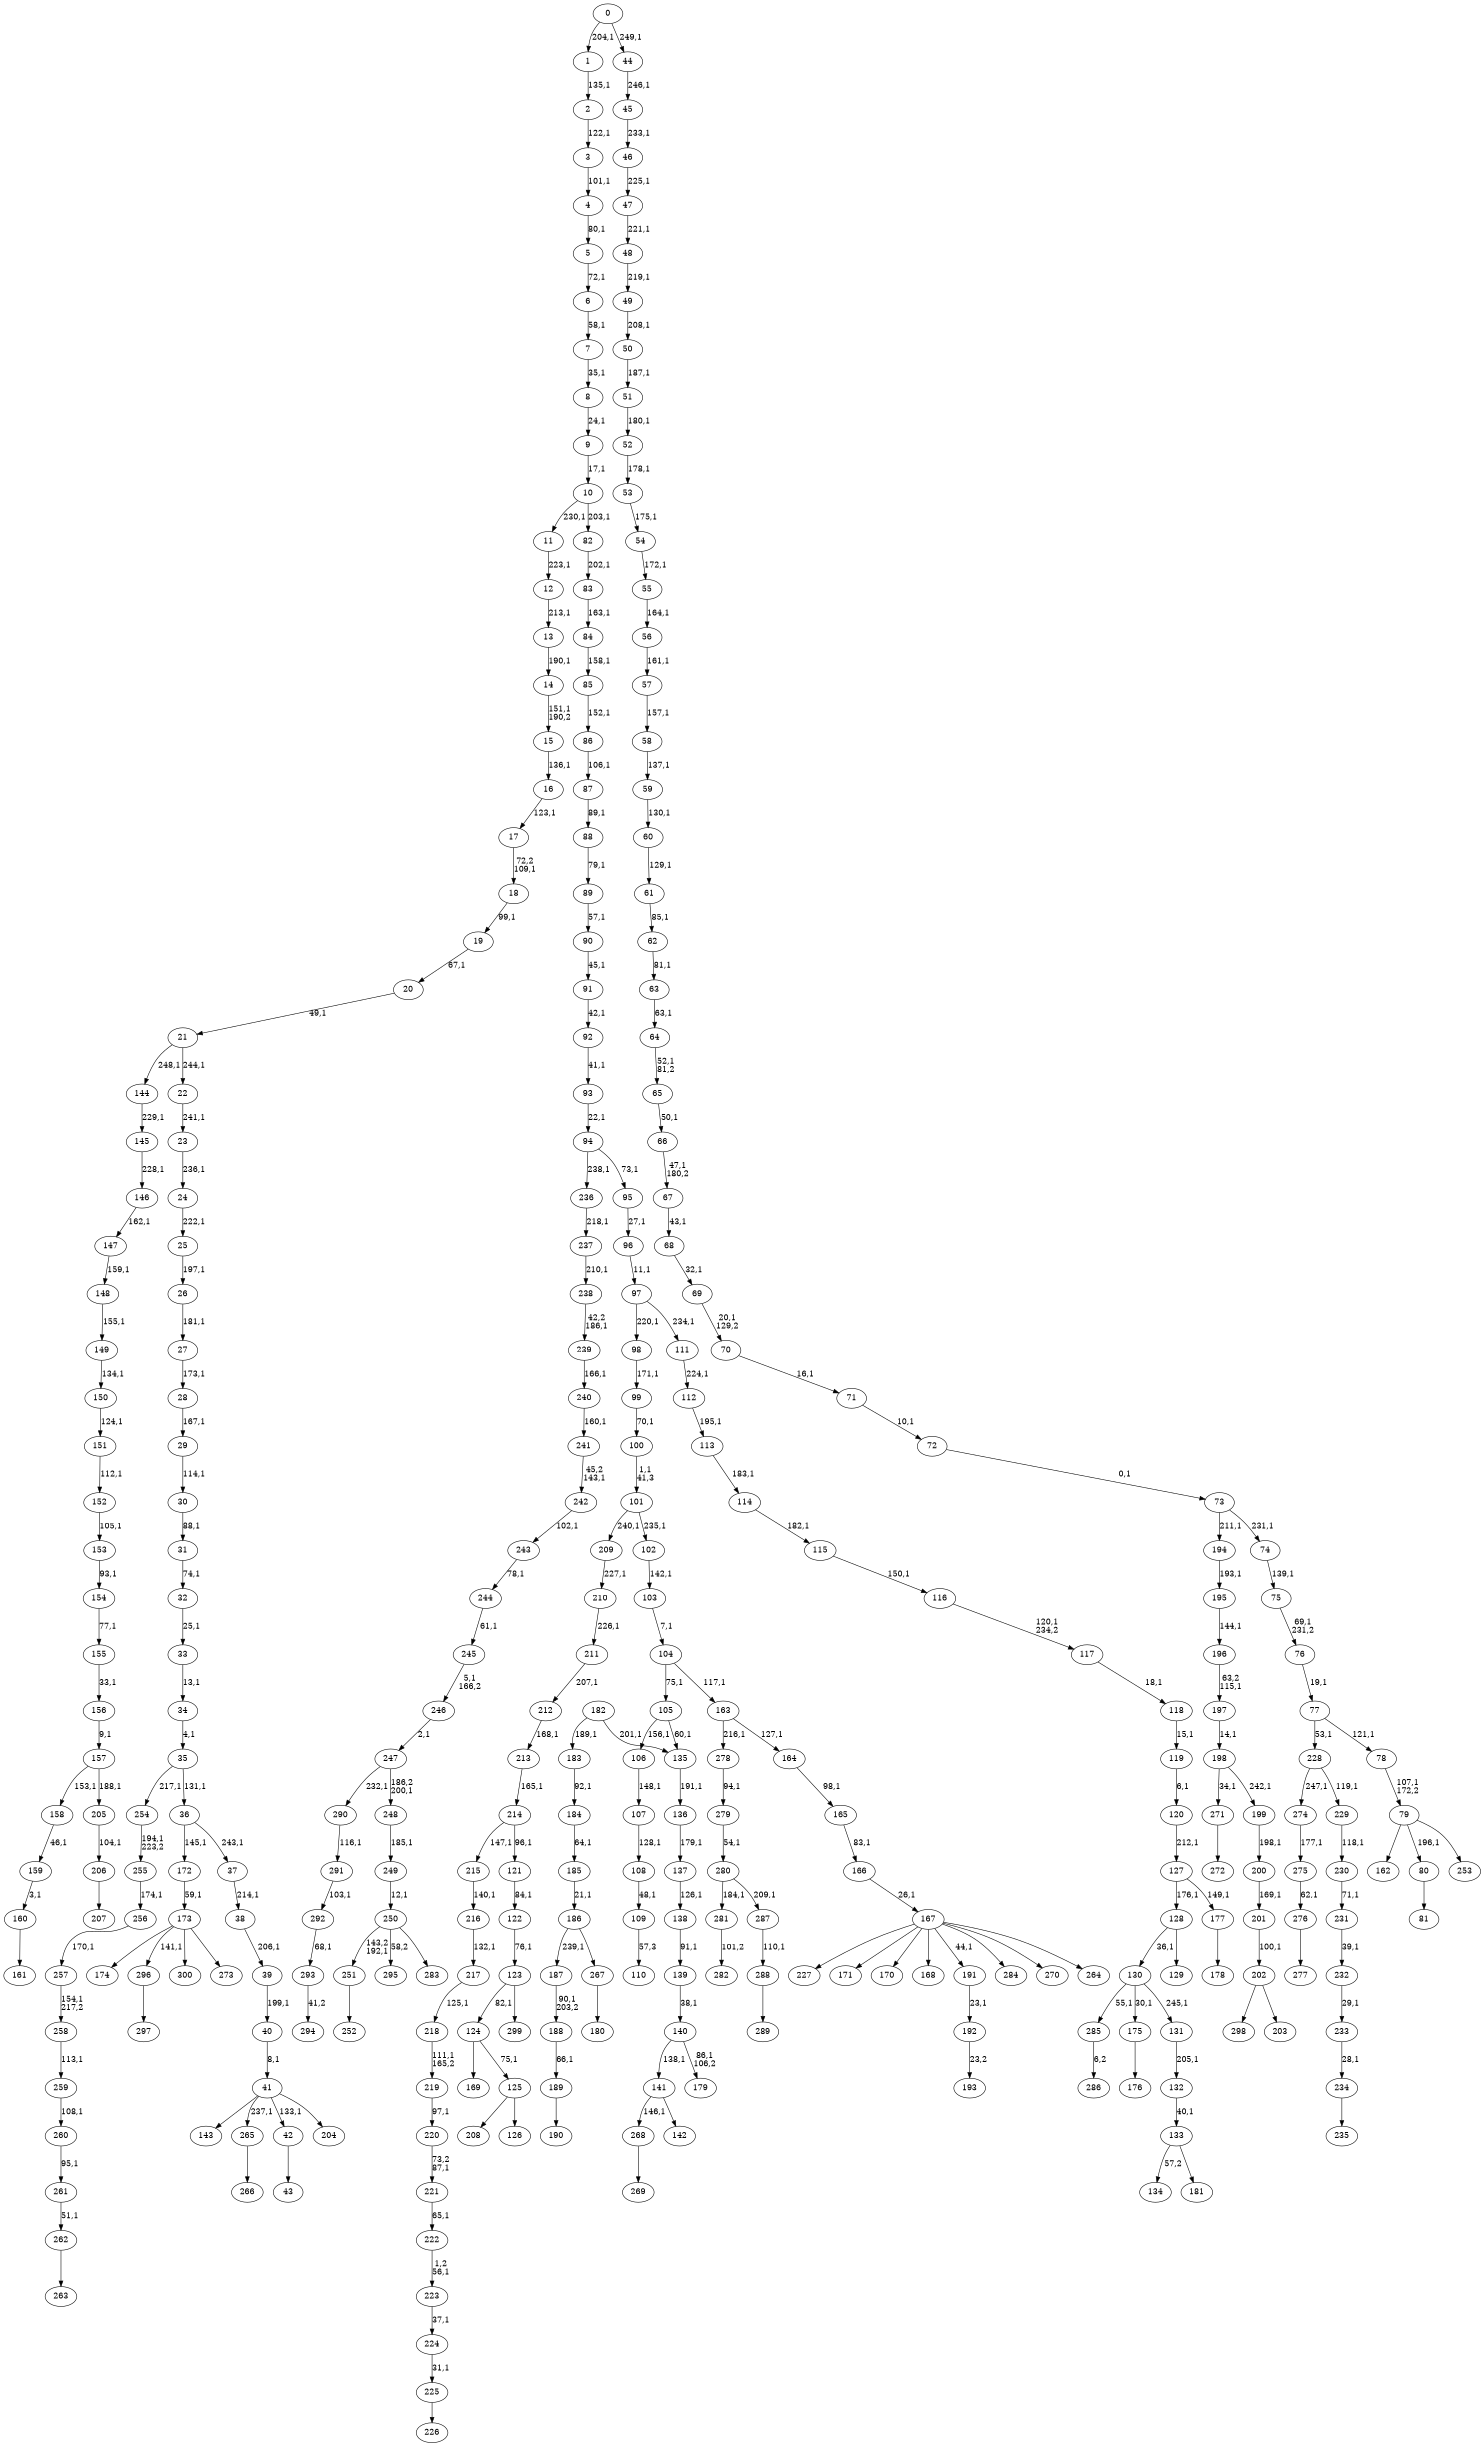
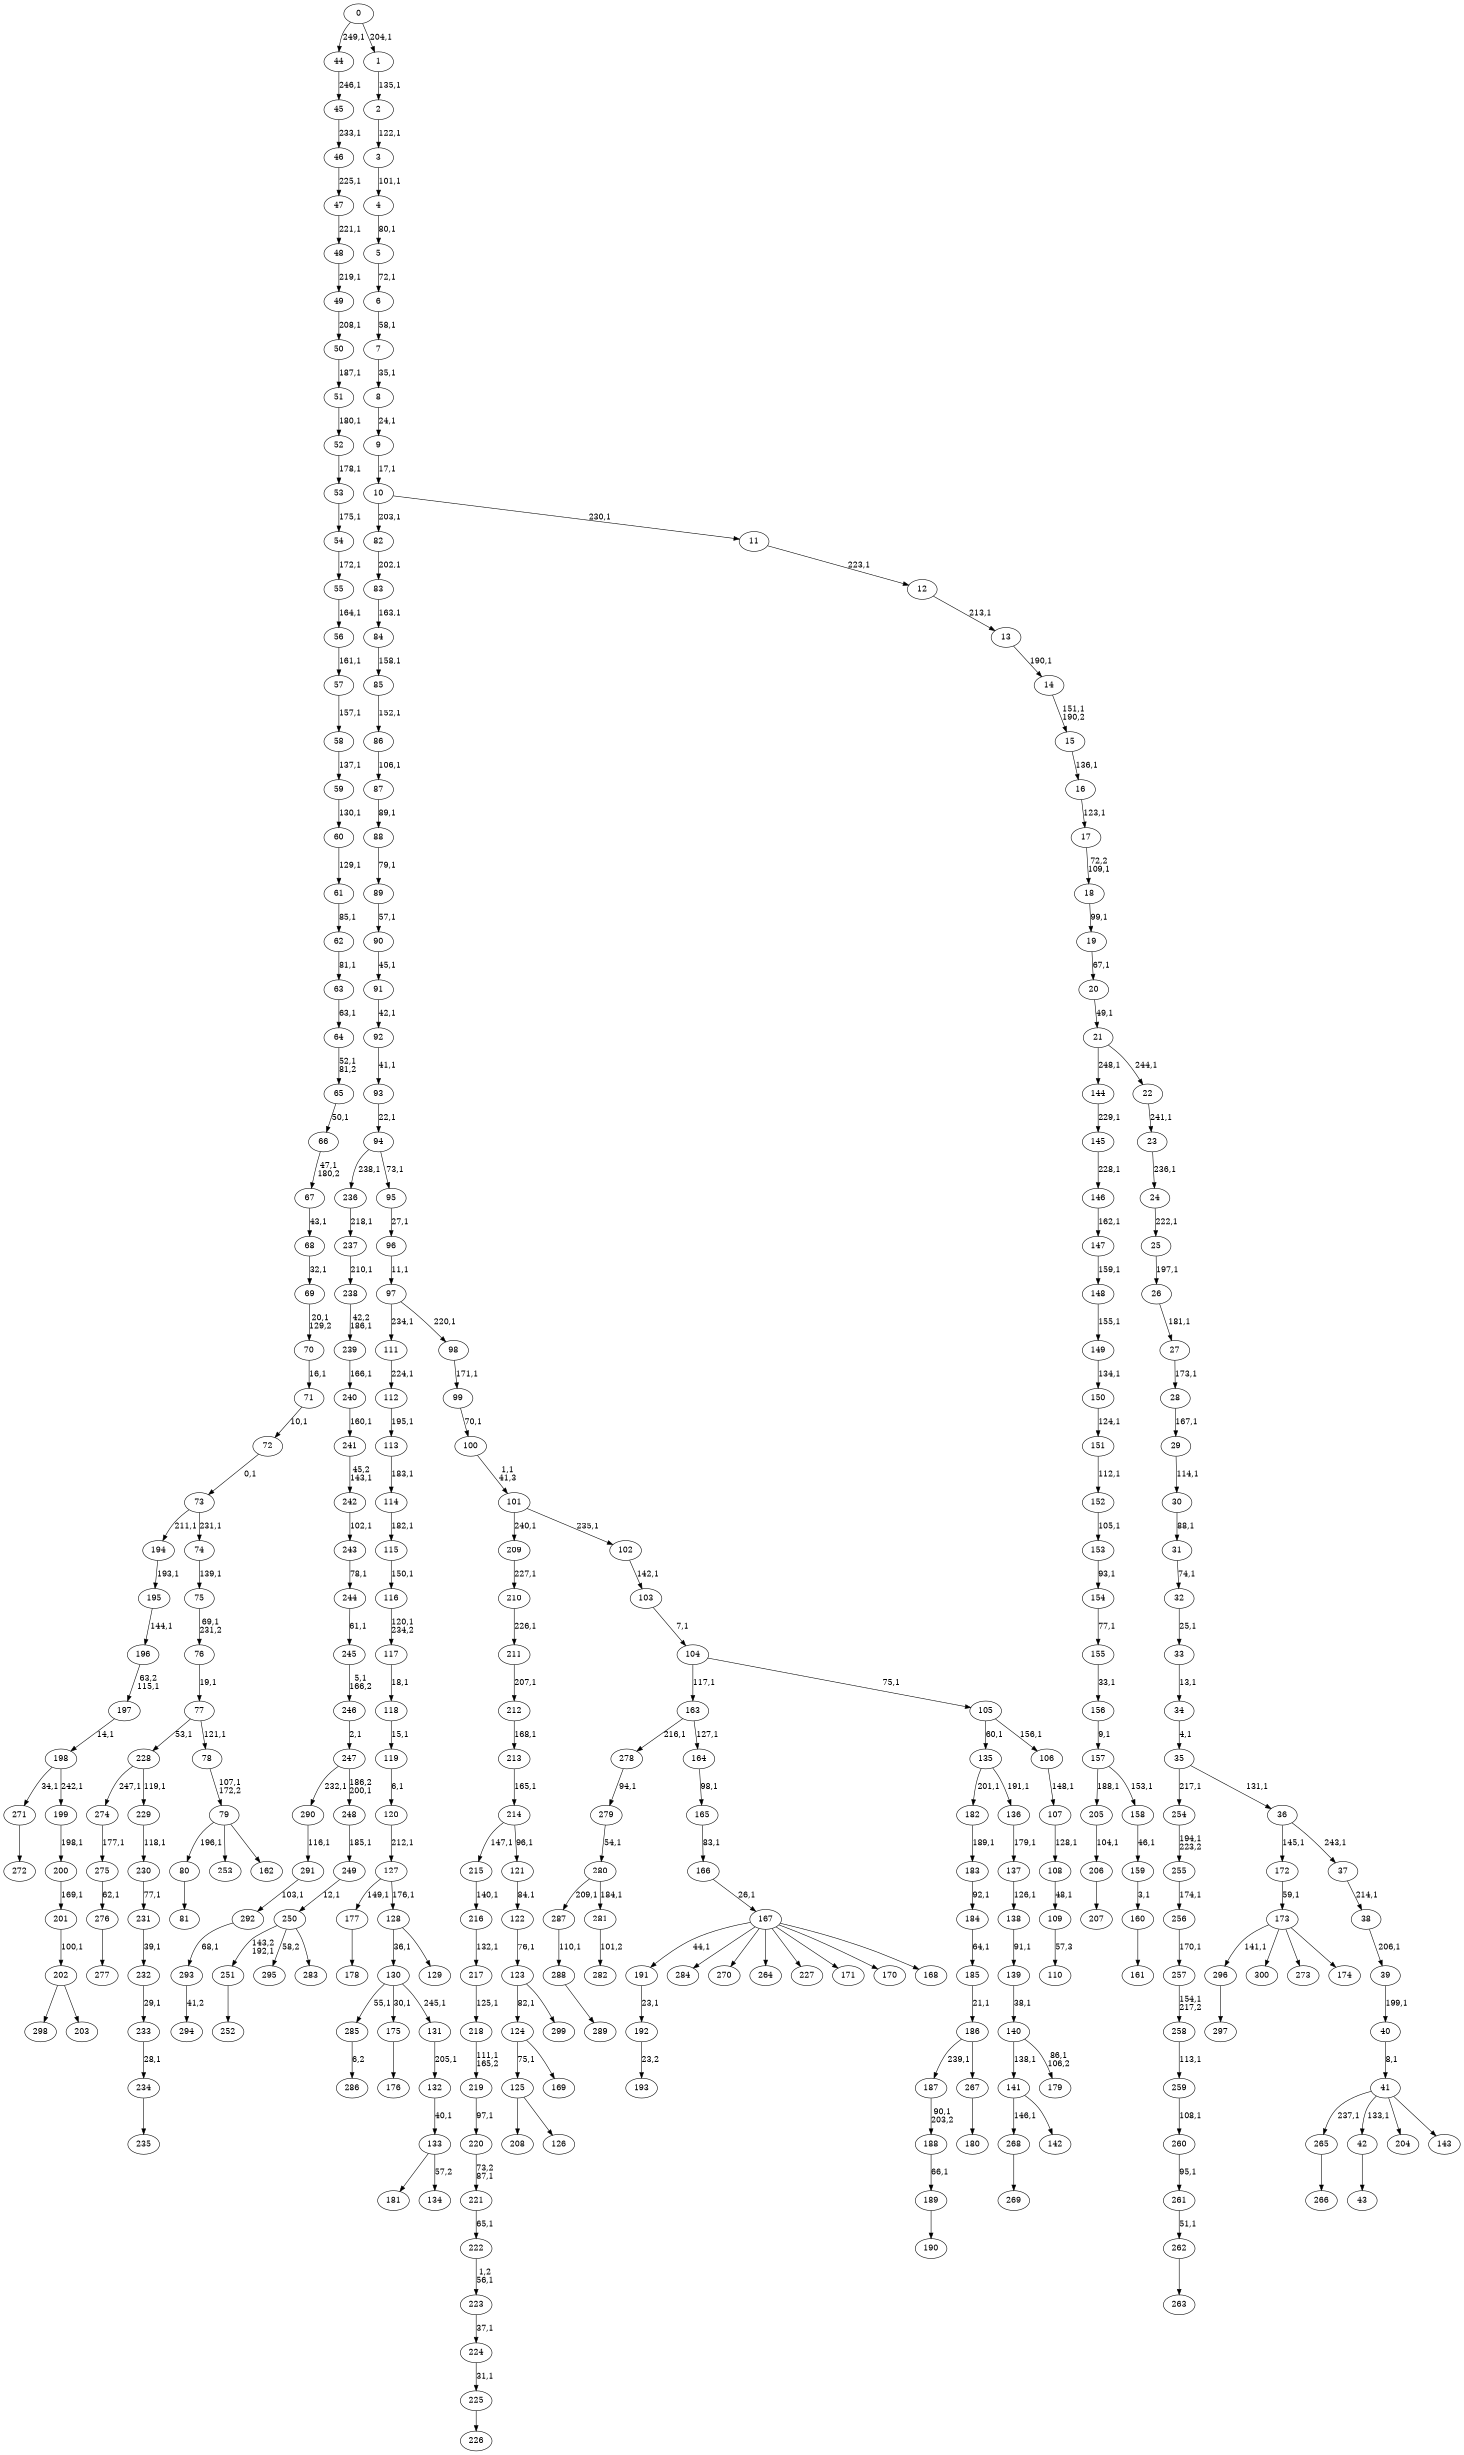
(629, 1744) -> (976, 1784)
(1351, 1895) -> (153, 1895)
